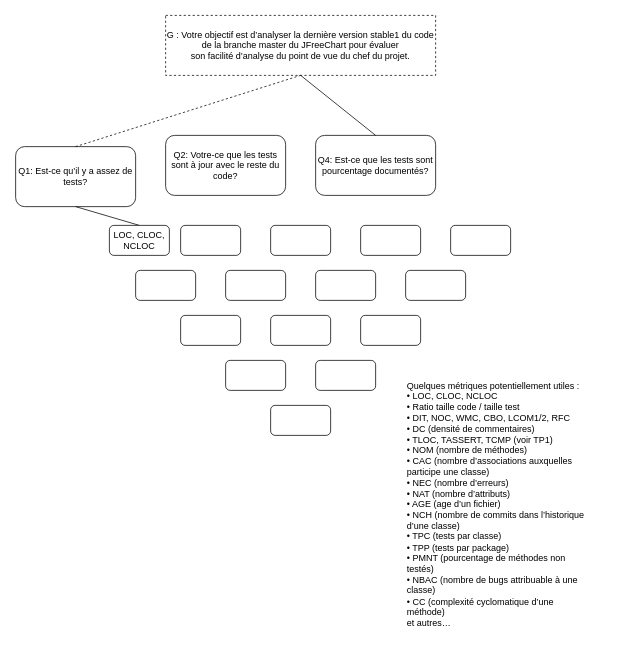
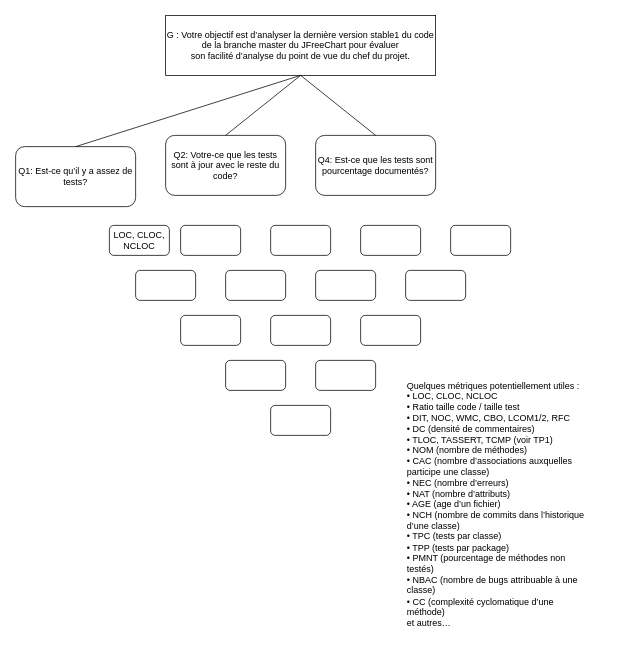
(300, 45) -> (300, 45)
none -> (262, 106)
(185, 112) -> (185, 112)
(107, 216) -> none
